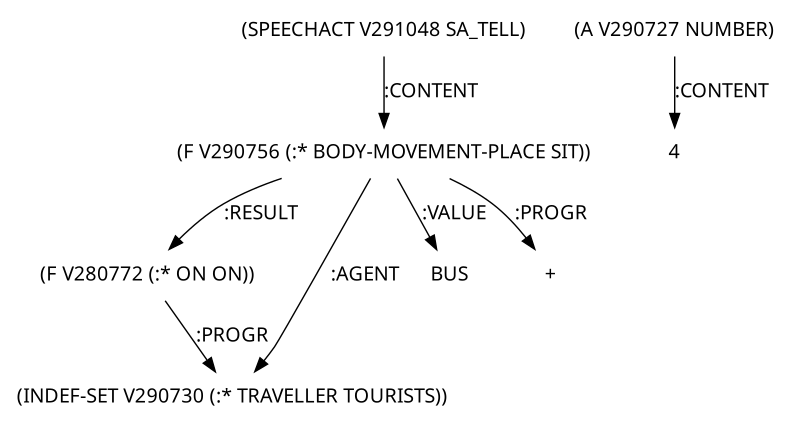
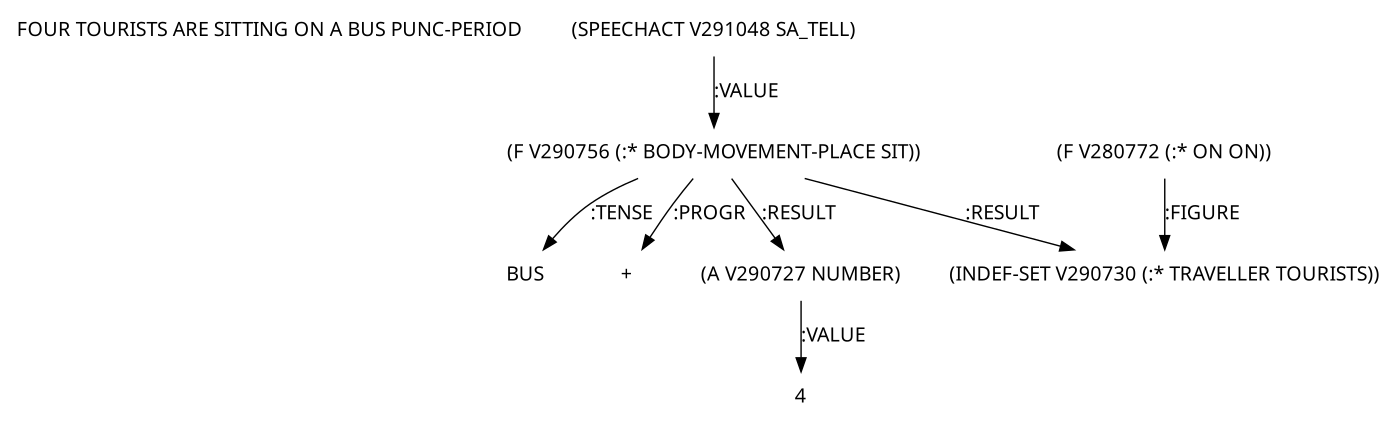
none -> (270, 31)
(431, 92) -> (746, 92)
(722, 92) -> (833, 336)
(227, 202) -> (753, 208)
(454, 214) -> (622, 214)
(365, 275) -> (1003, 214)
(232, 336) -> (1203, 214)
